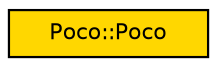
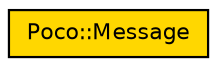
(109, 34) -> (109, 34)
